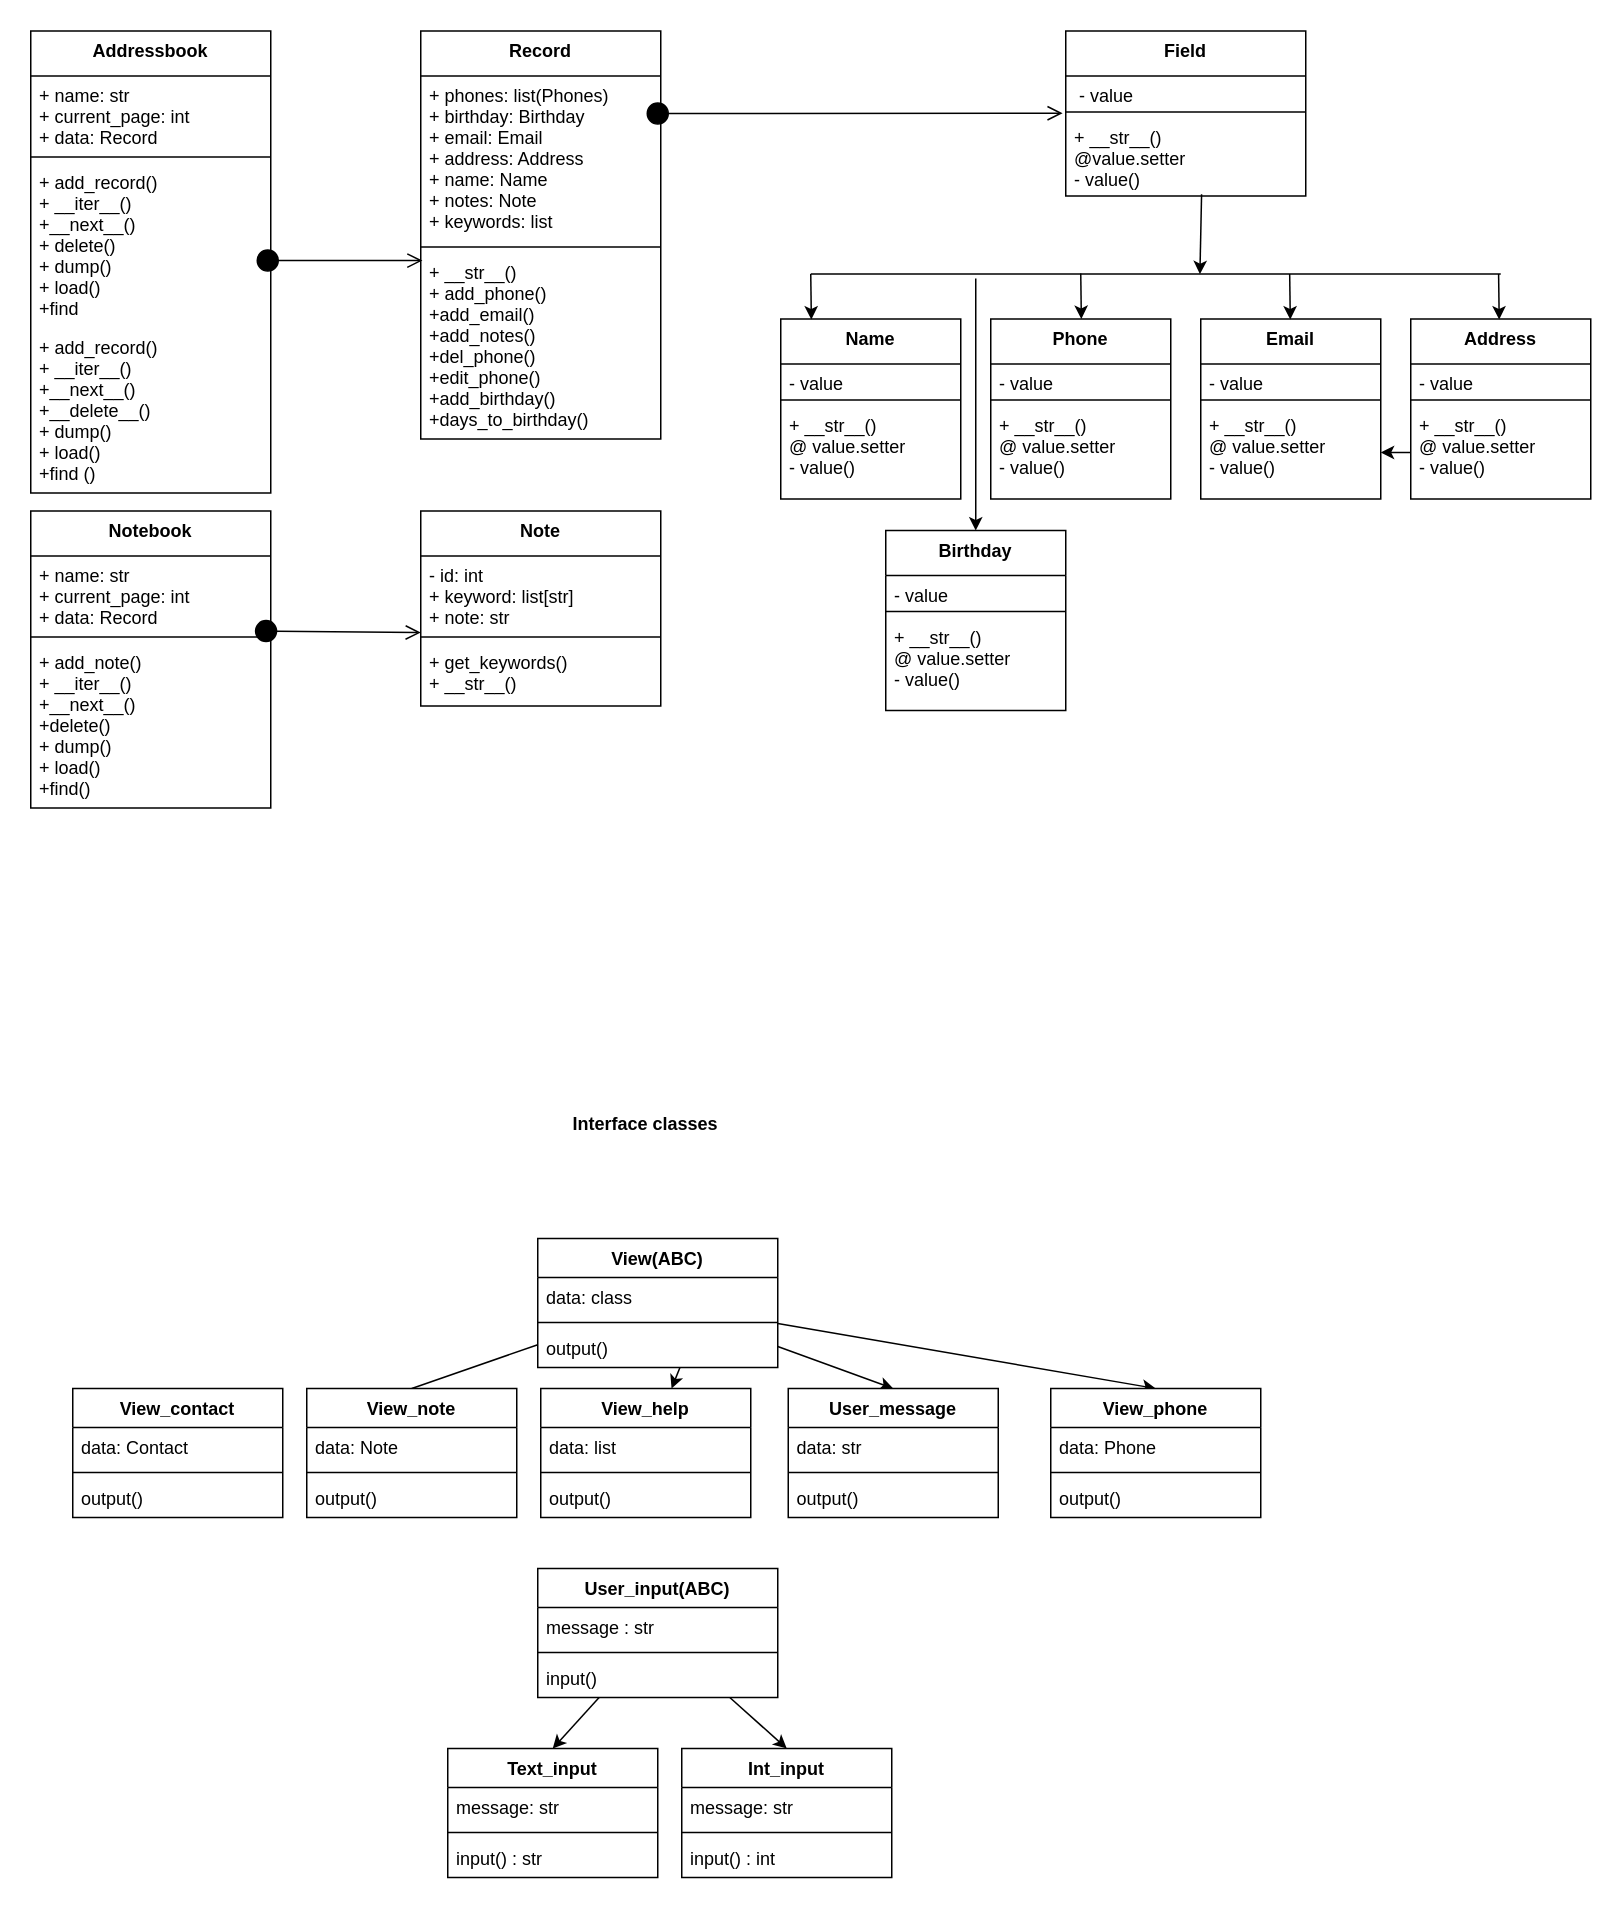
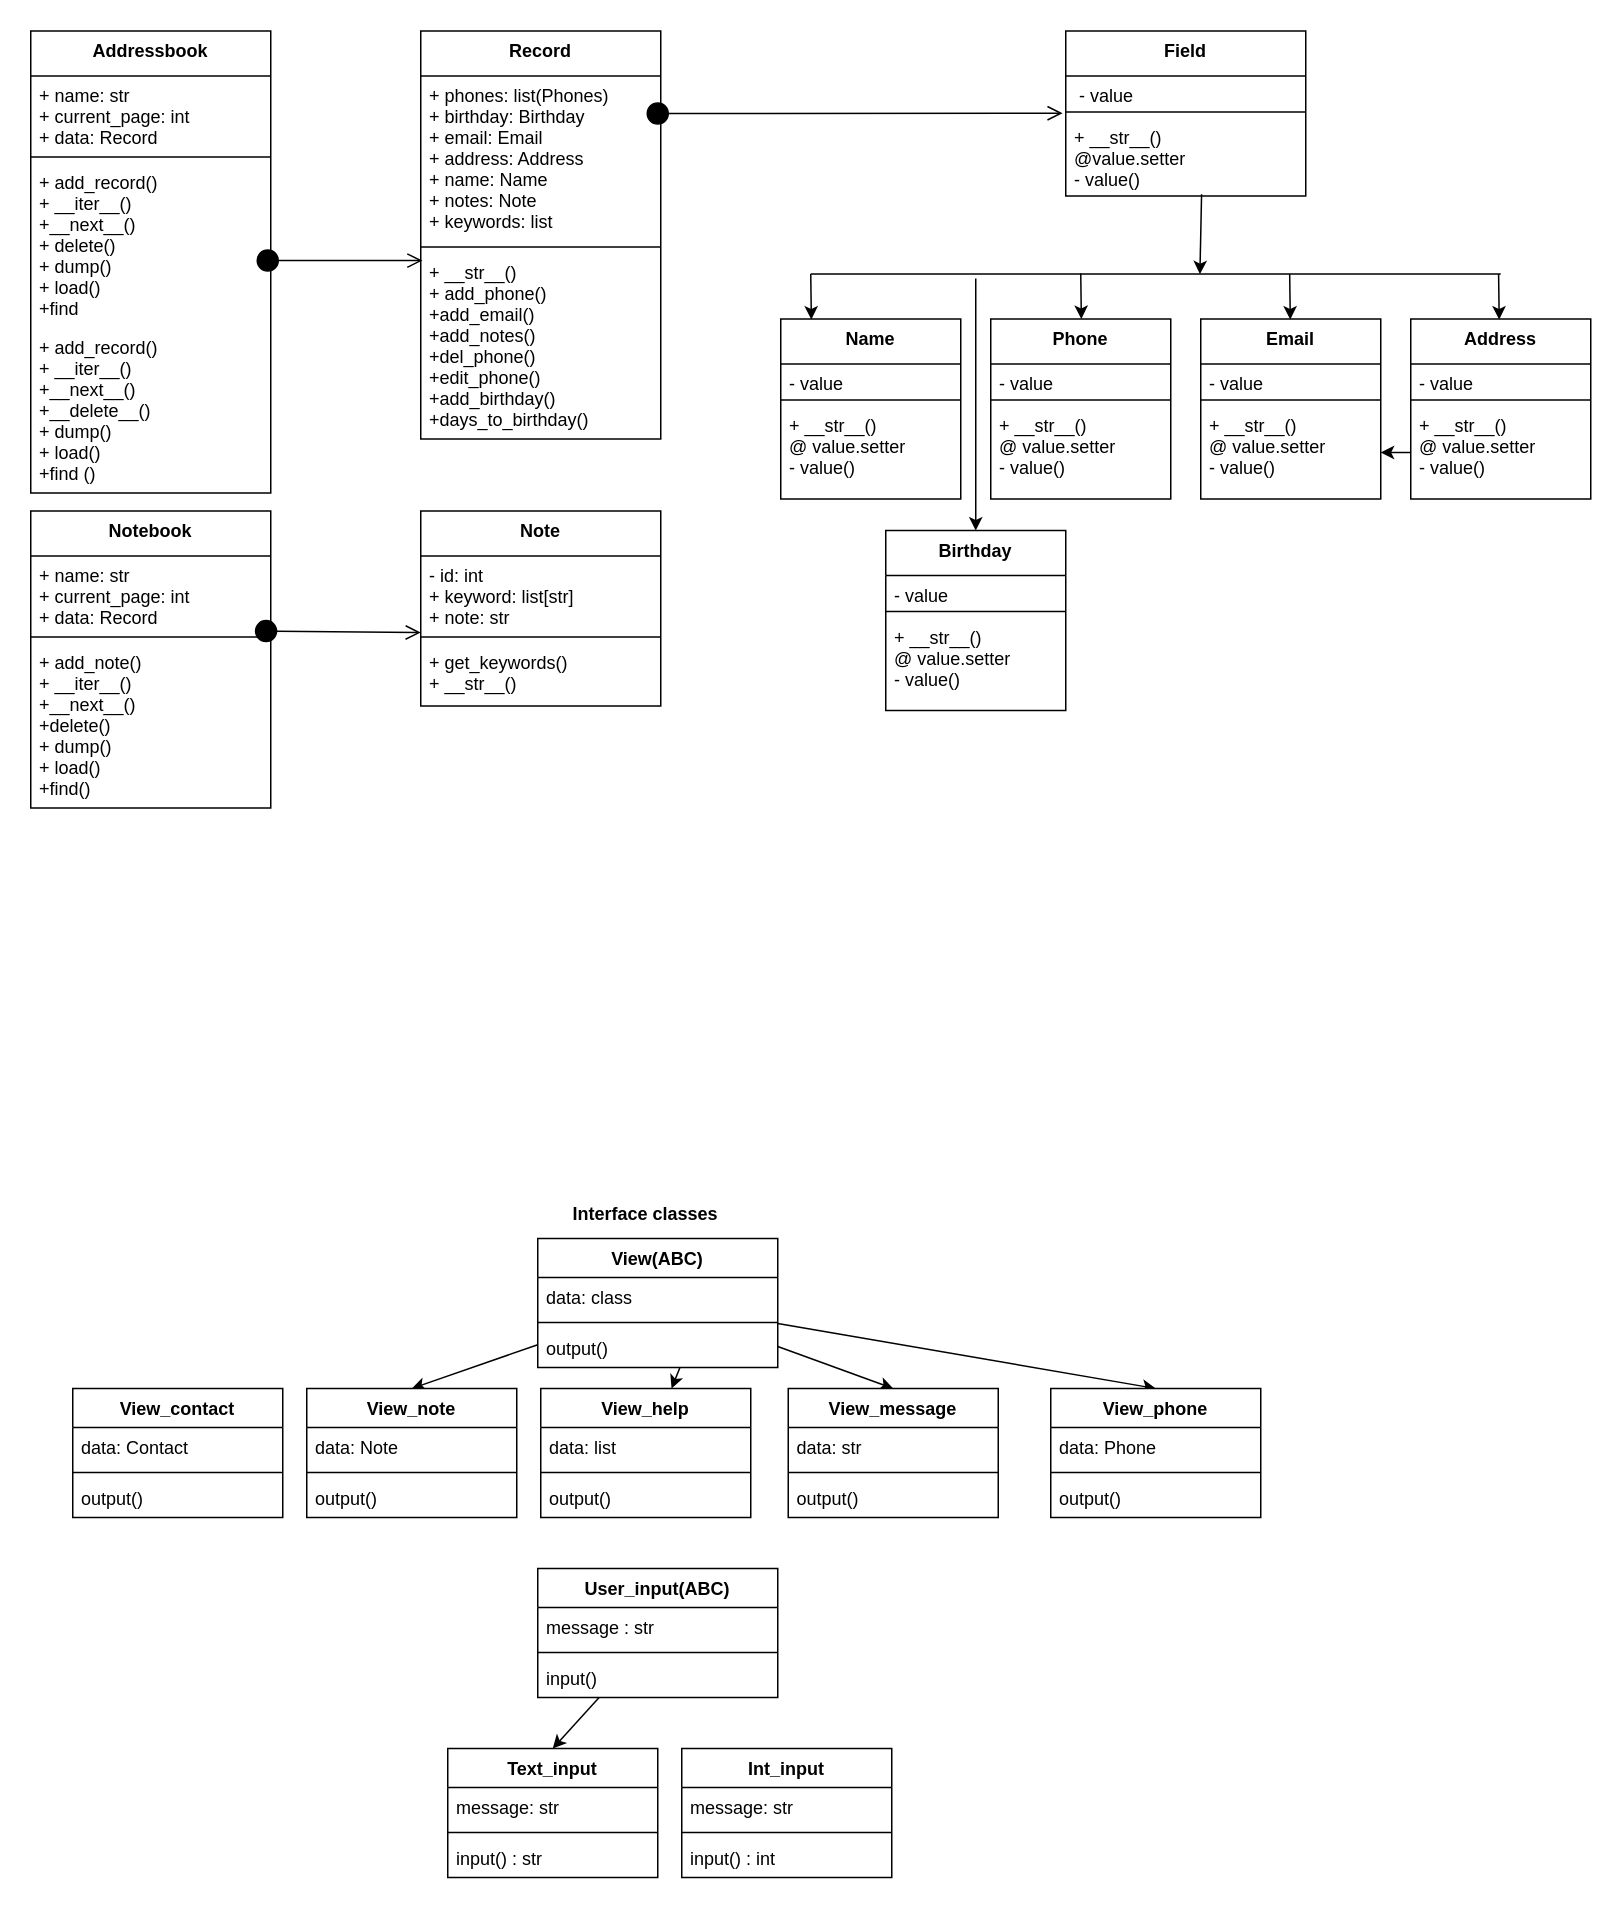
(646, 1123) -> (646, 1213)
(418, 1386) -> (423, 1384)
(893, 1409) -> (893, 1409)
(756, 1721) -> none
